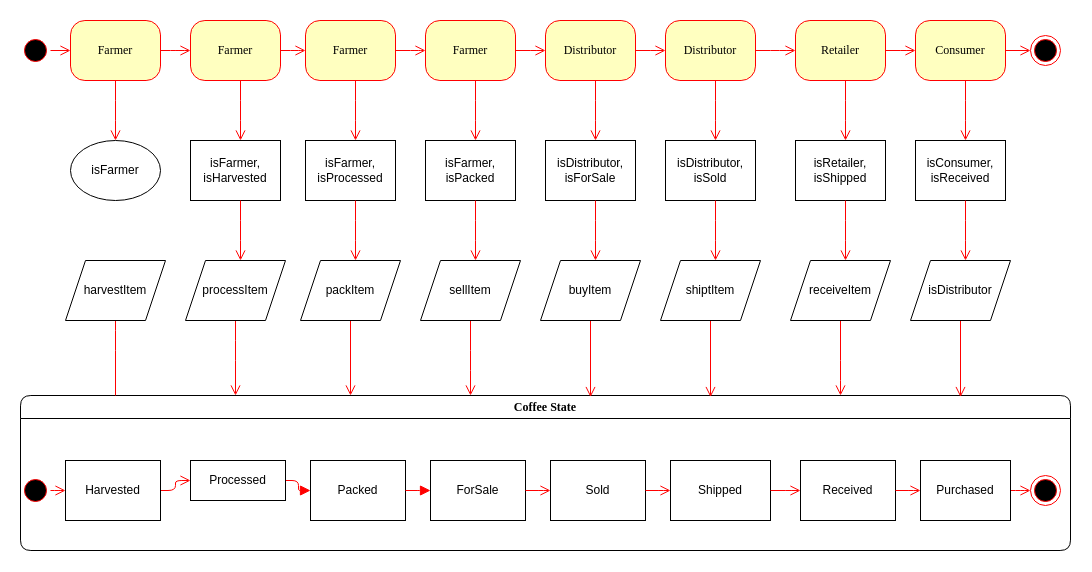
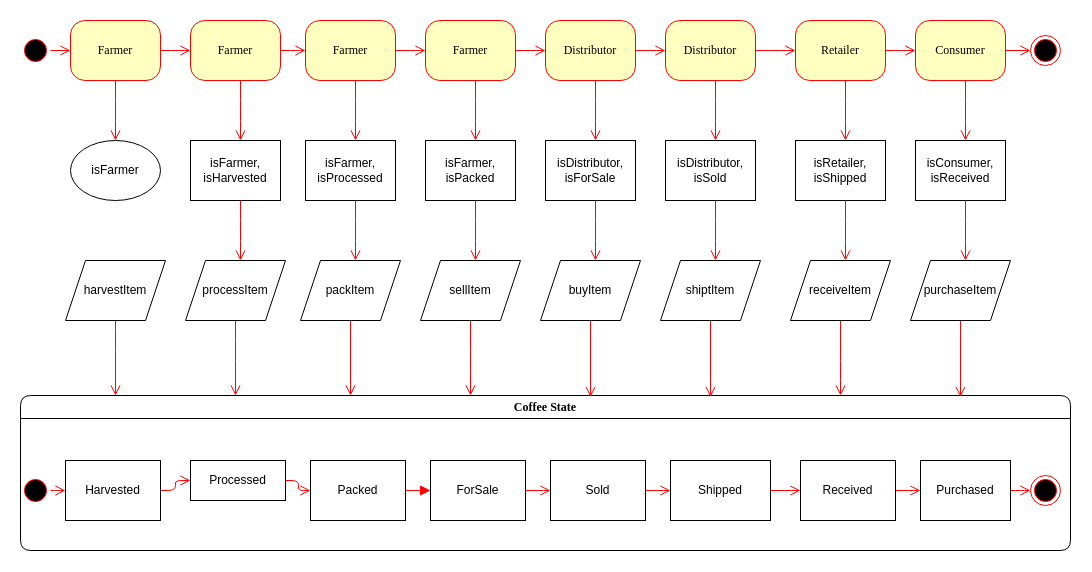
(961, 291) -> (961, 291)
(116, 391) -> (116, 389)
(299, 489) -> (299, 490)
